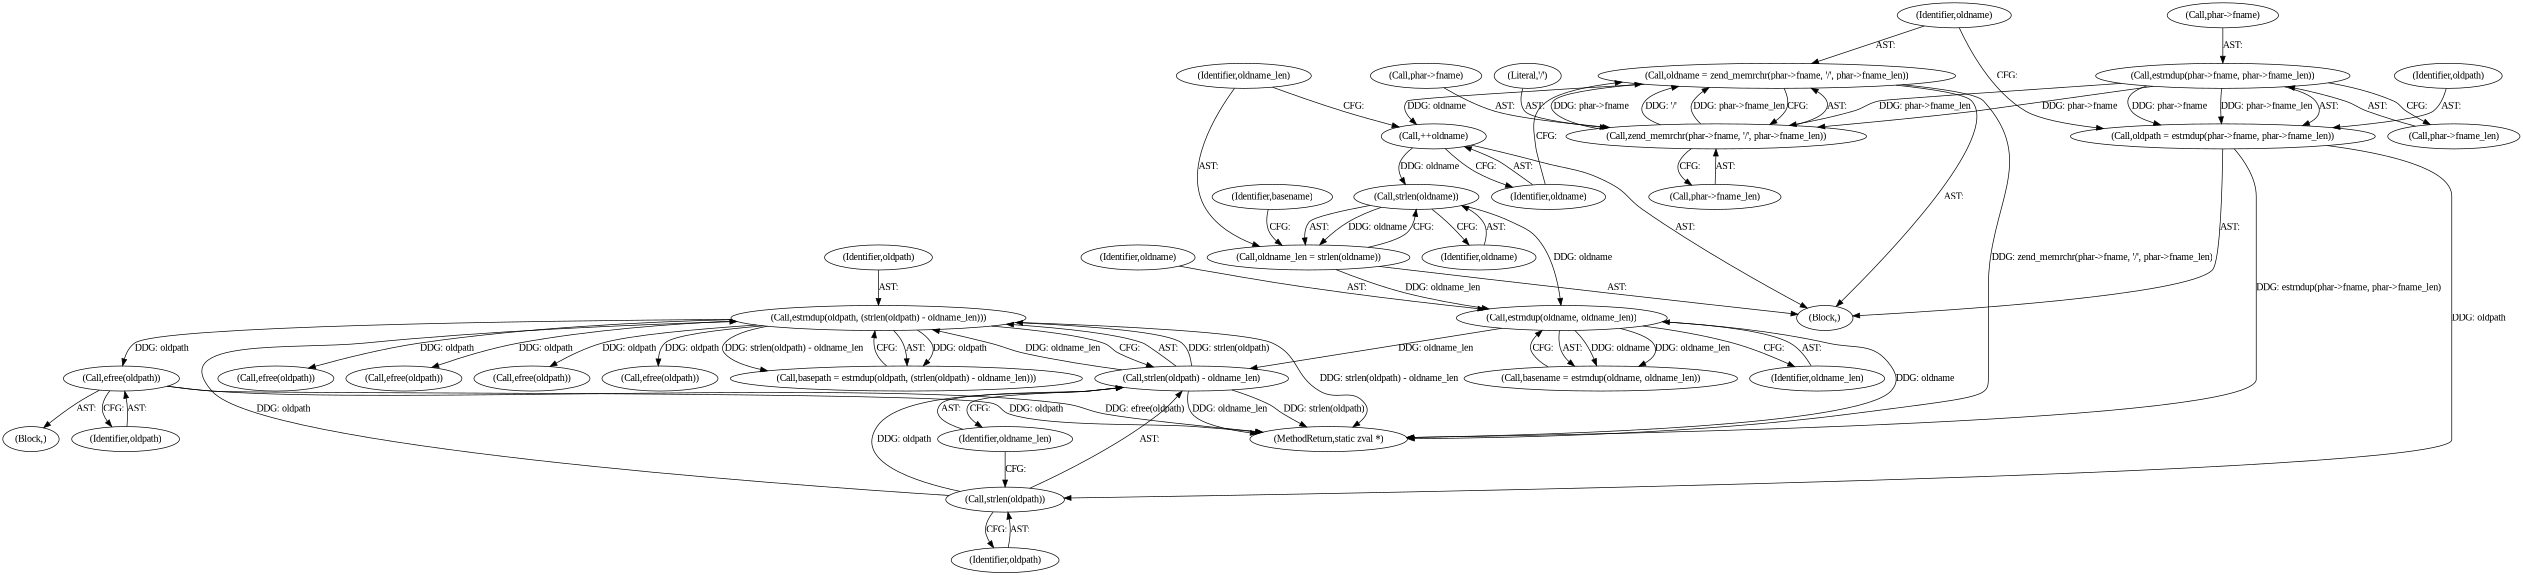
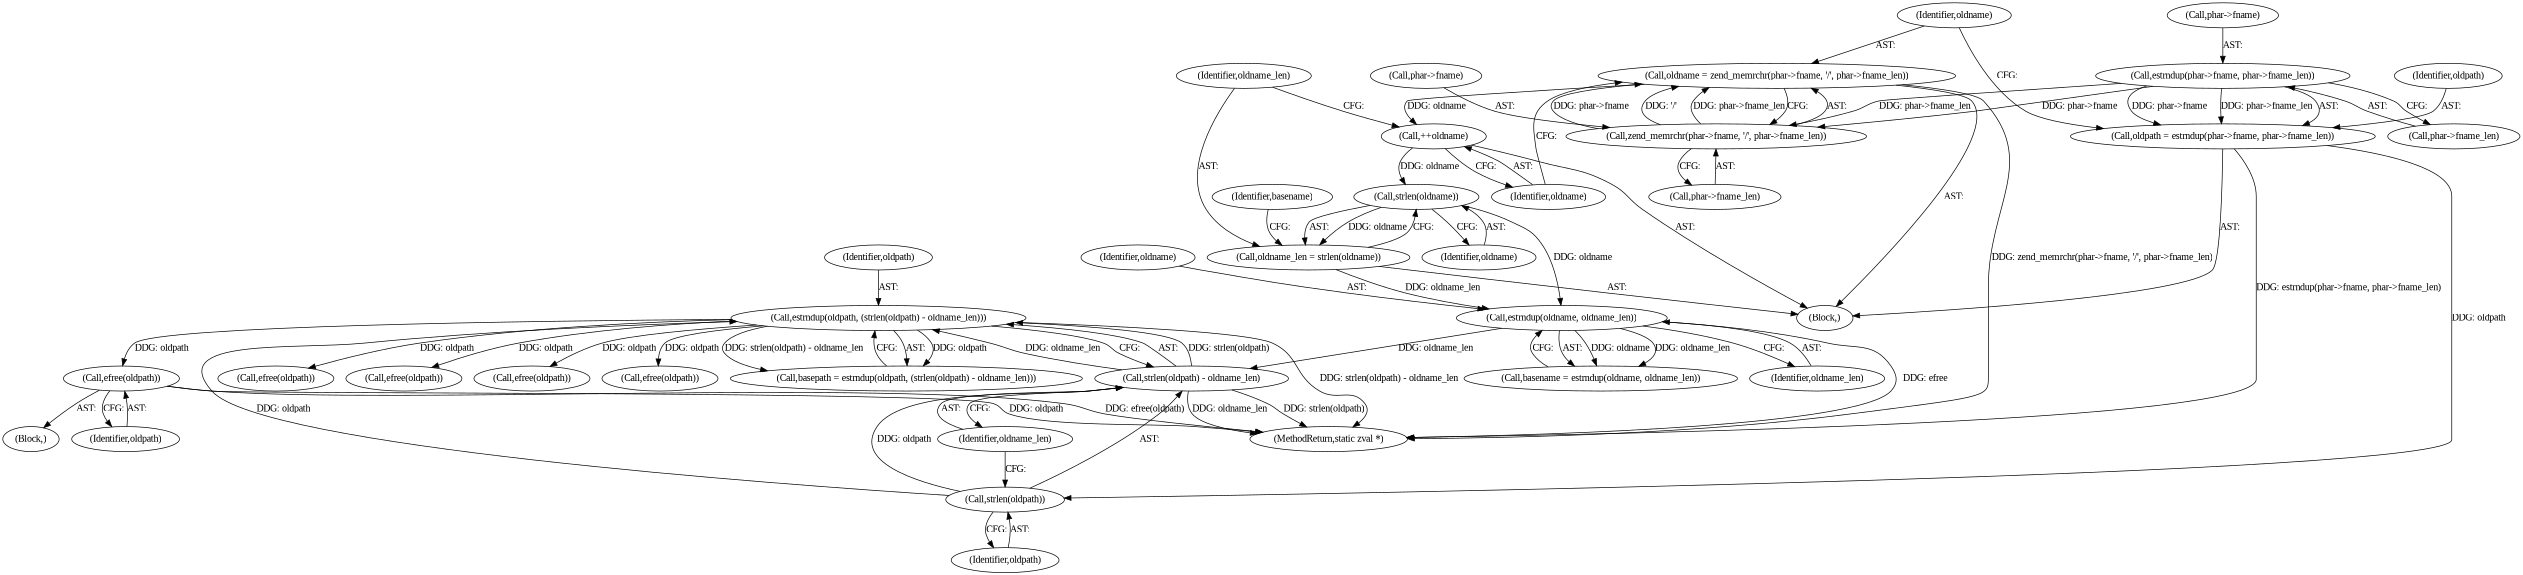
(1528, 76) -> none
(1925, 379) -> (1925, 379)
